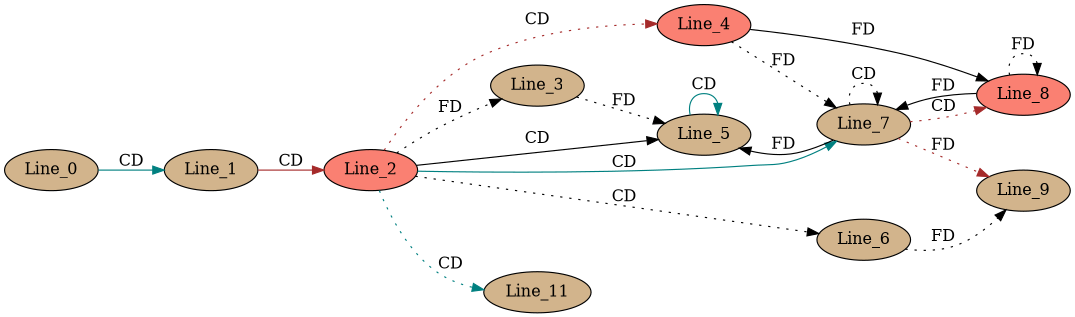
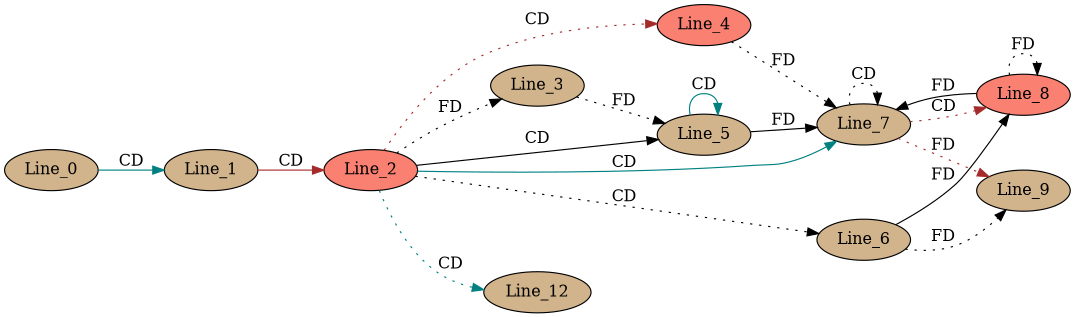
(865, 46) -> (957, 183)
(793, 154) -> (778, 130)
(537, 292) -> (537, 292)
